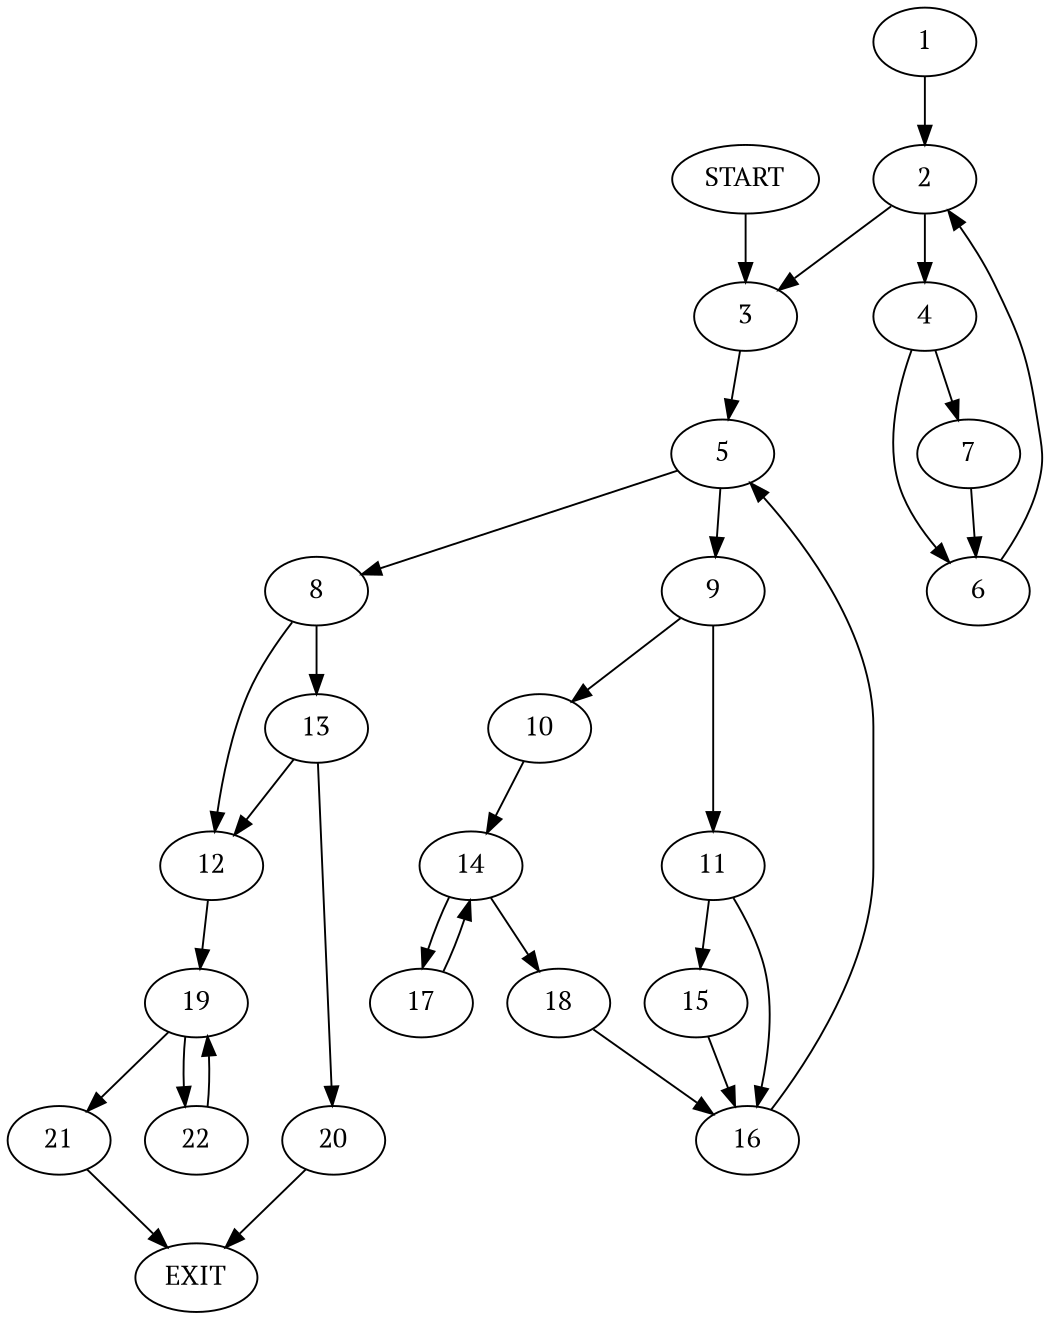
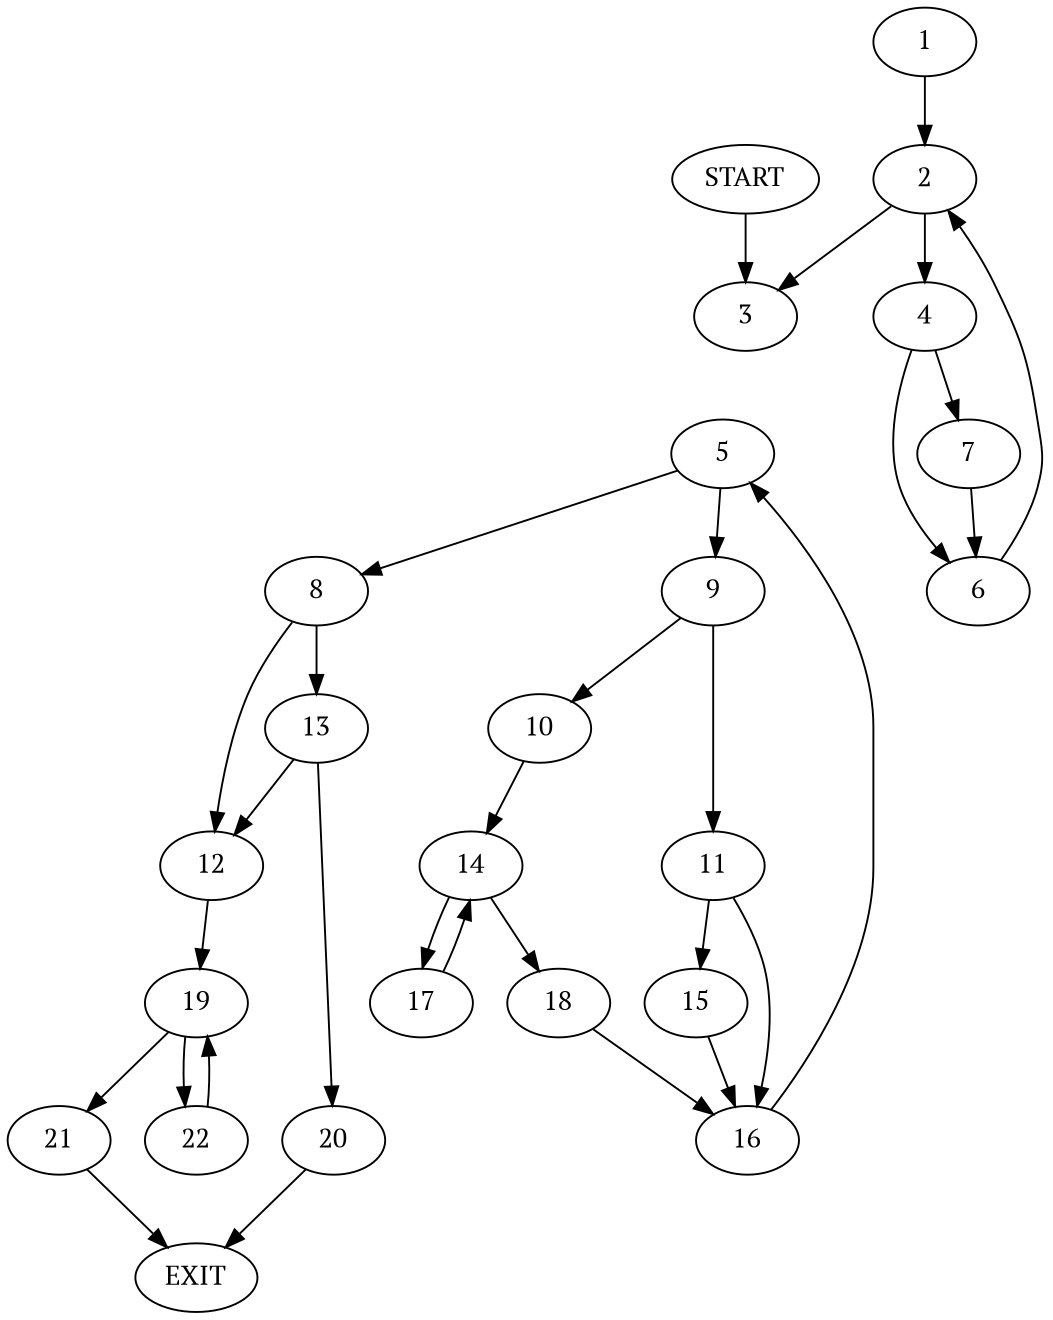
(736, 375) -> none
